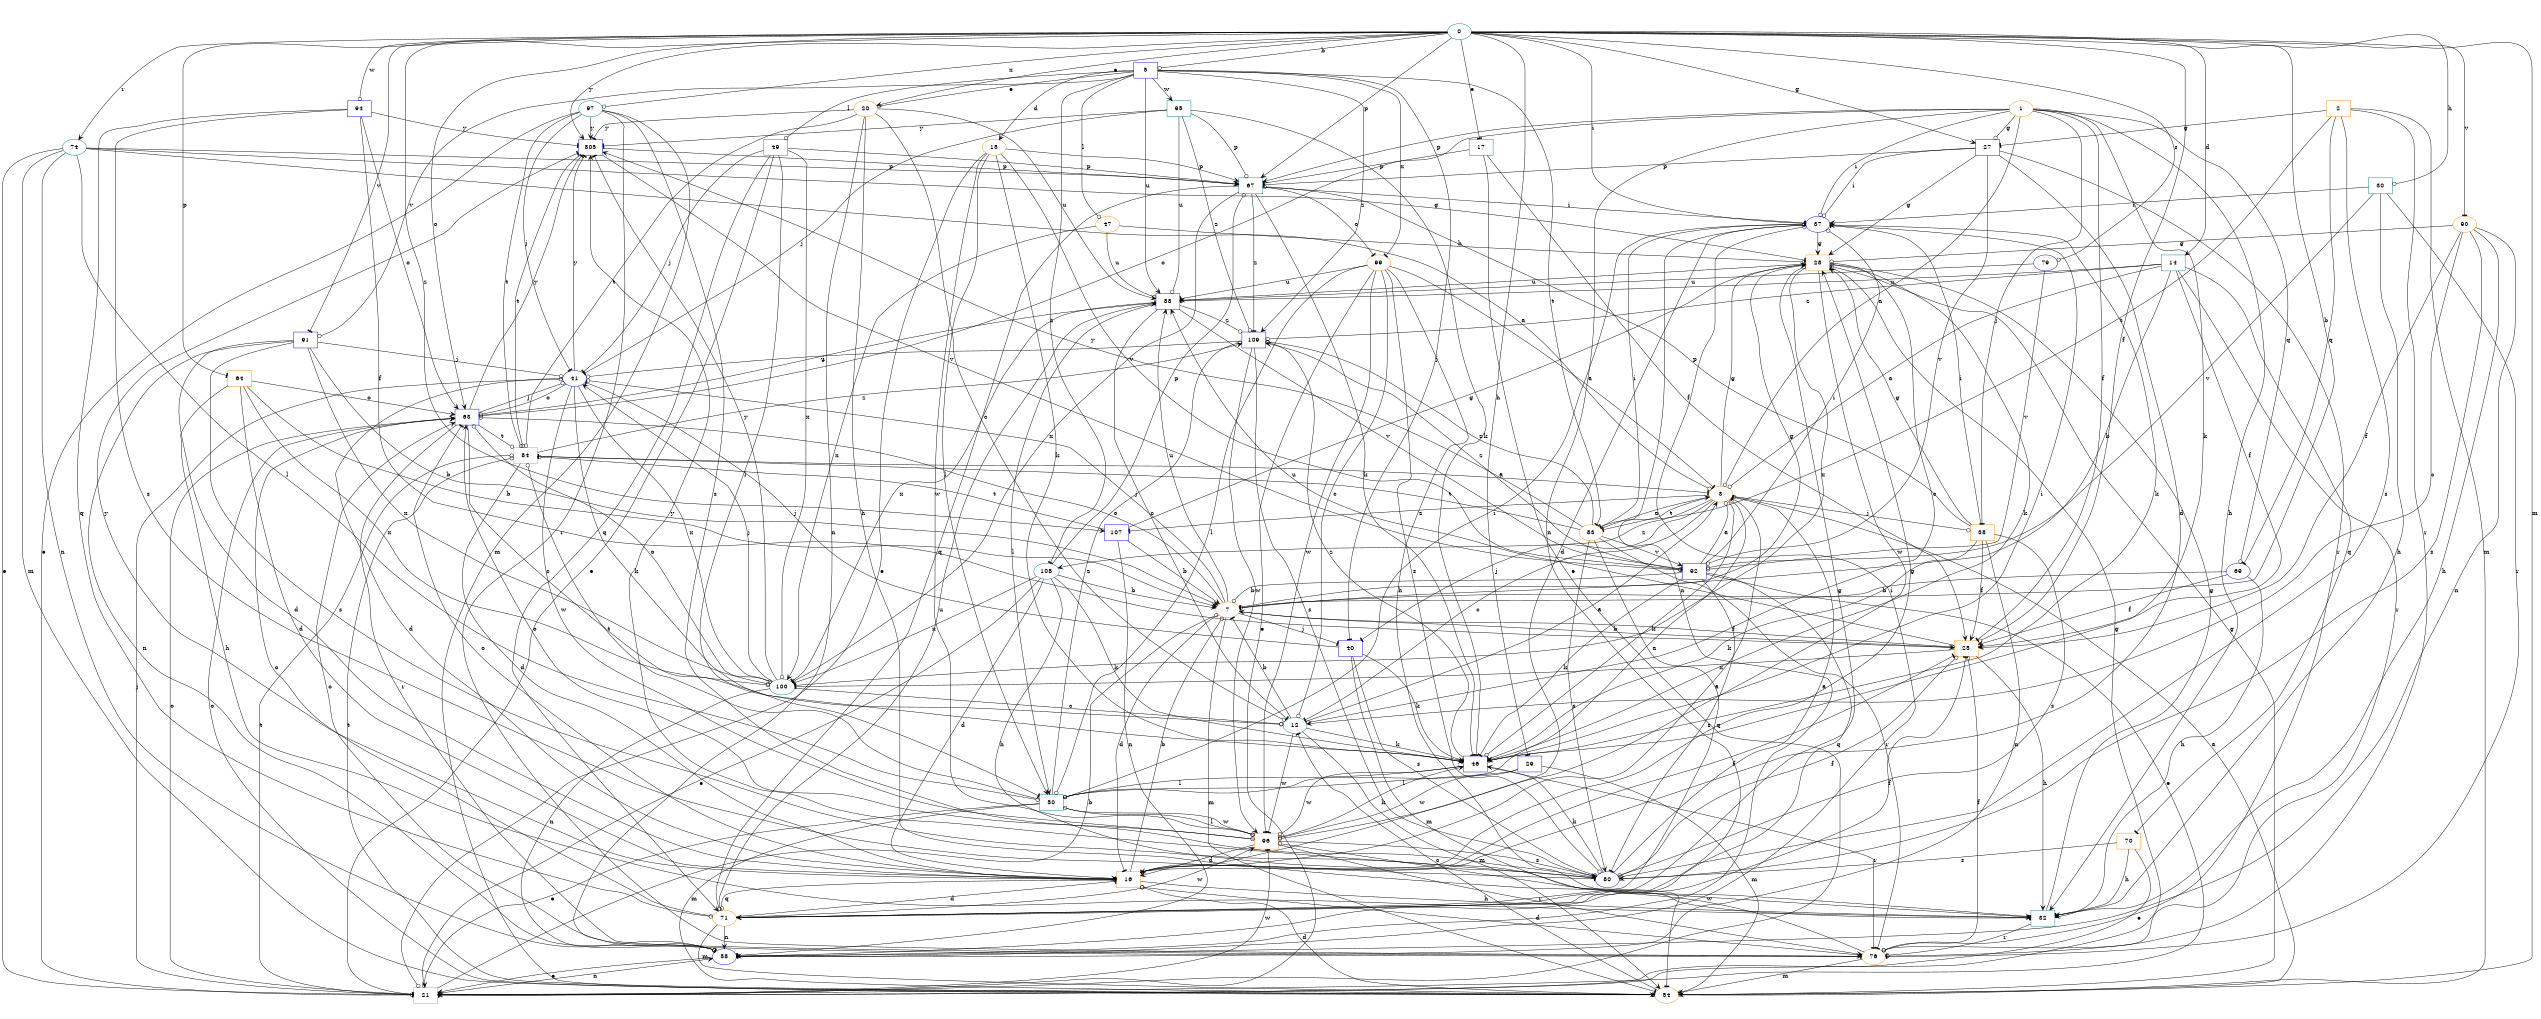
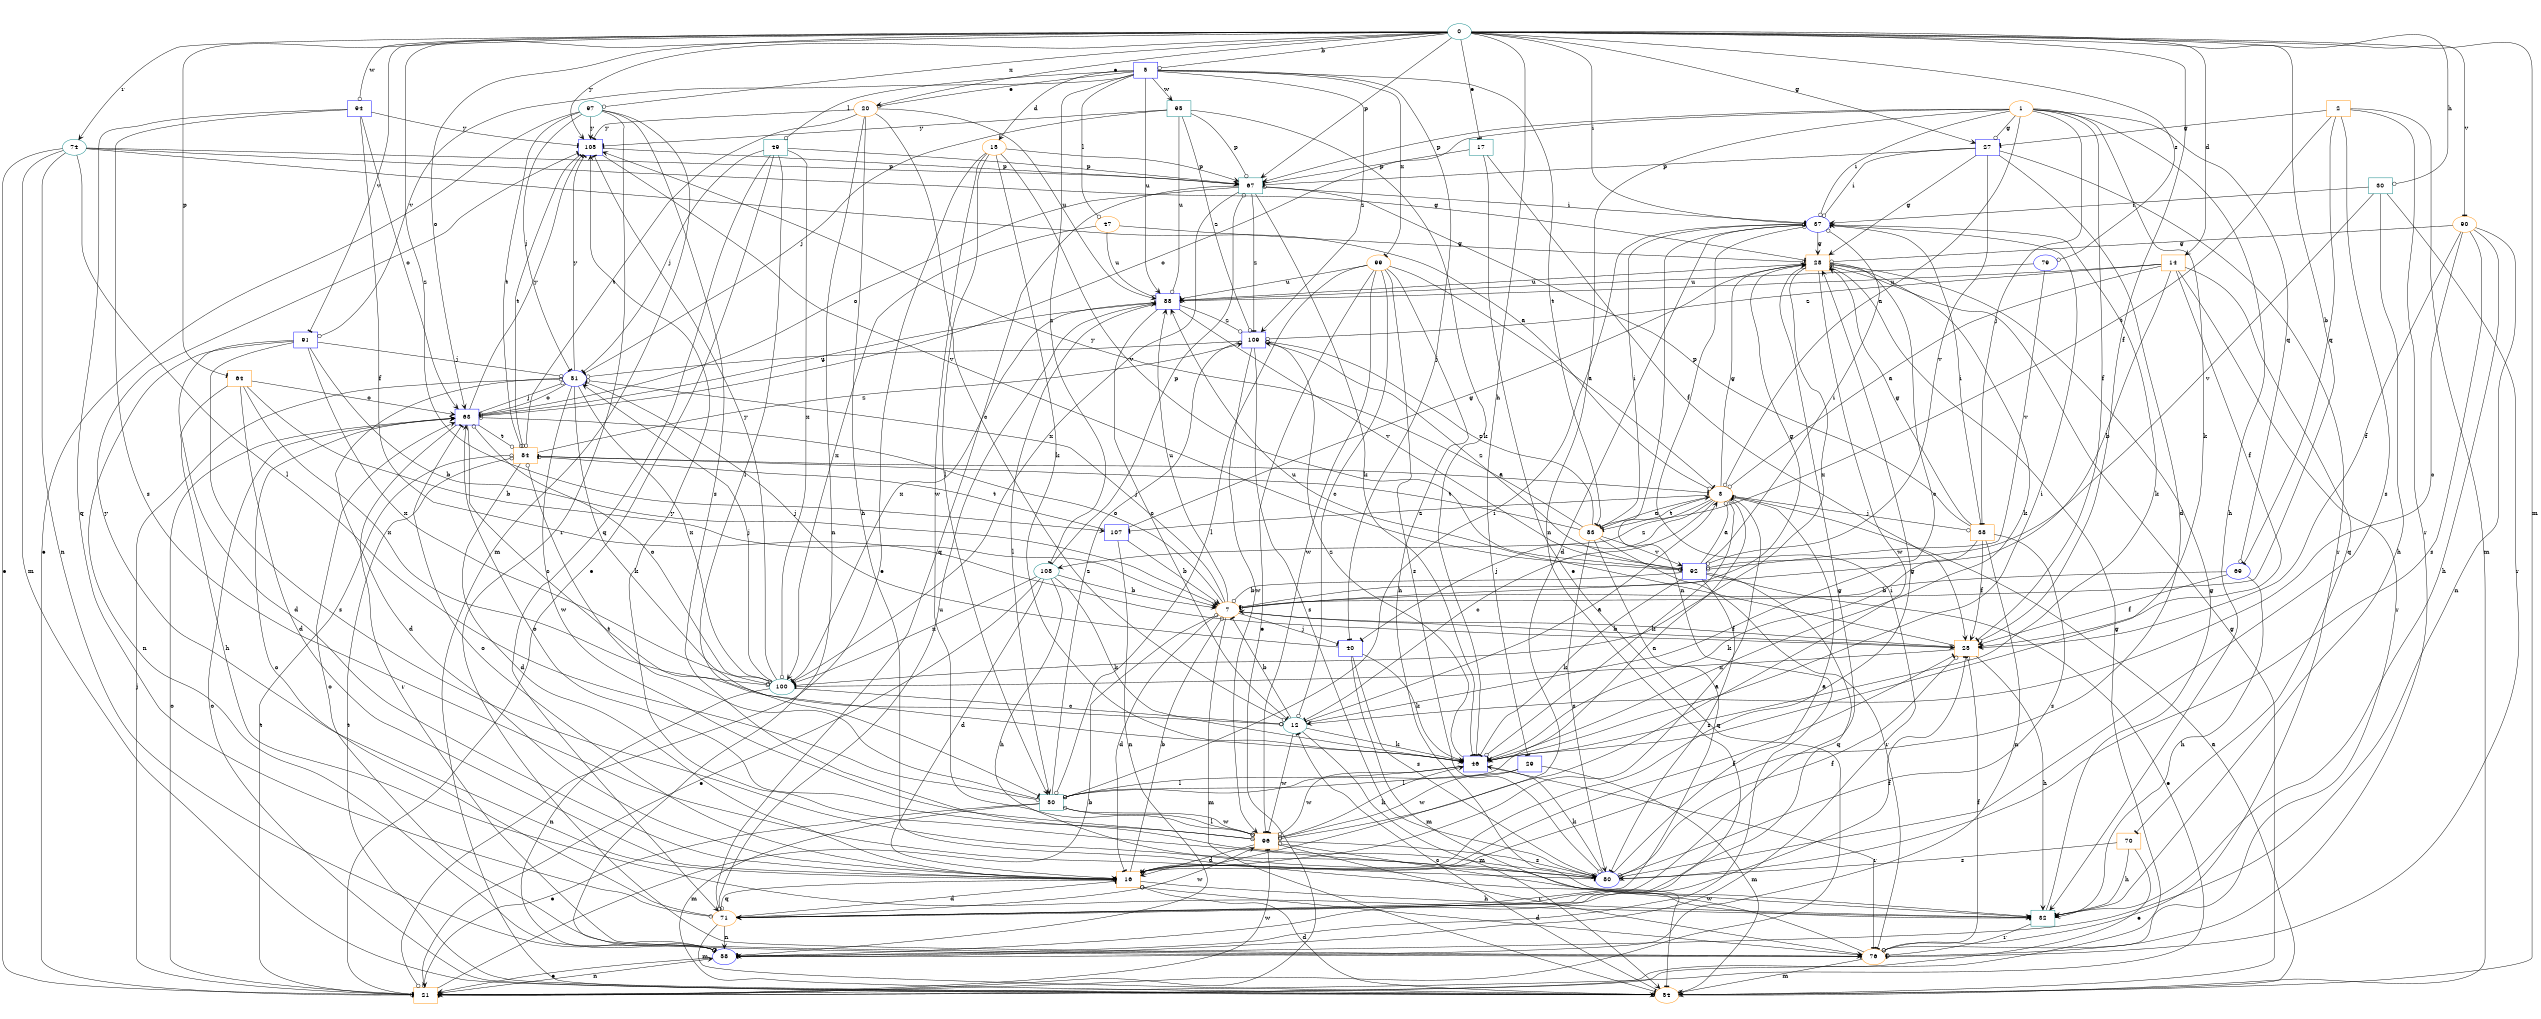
(591, 147) -> (591, 147)
(1326, 207) -> (876, 284)
(1460, 244) -> (1460, 244)
(2173, 263) -> (2173, 263)
(575, 379) -> (575, 379)
